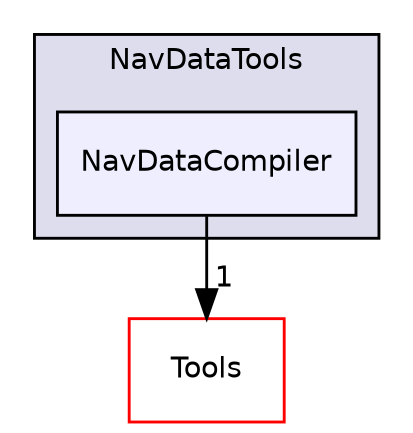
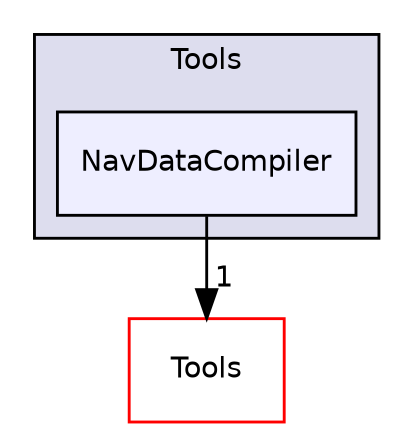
(207, 62) -> (207, 62)
